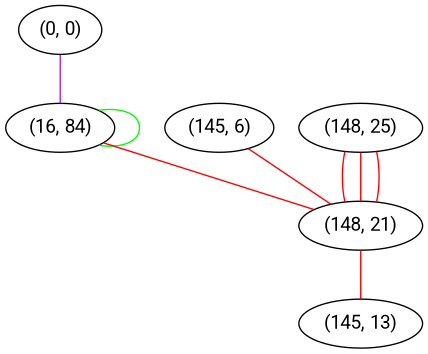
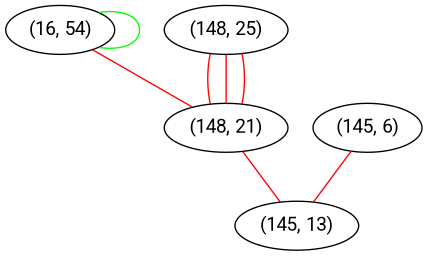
(60, 30) -> none
(60, 128) -> (60, 30)
(290, 176) -> (332, 176)
